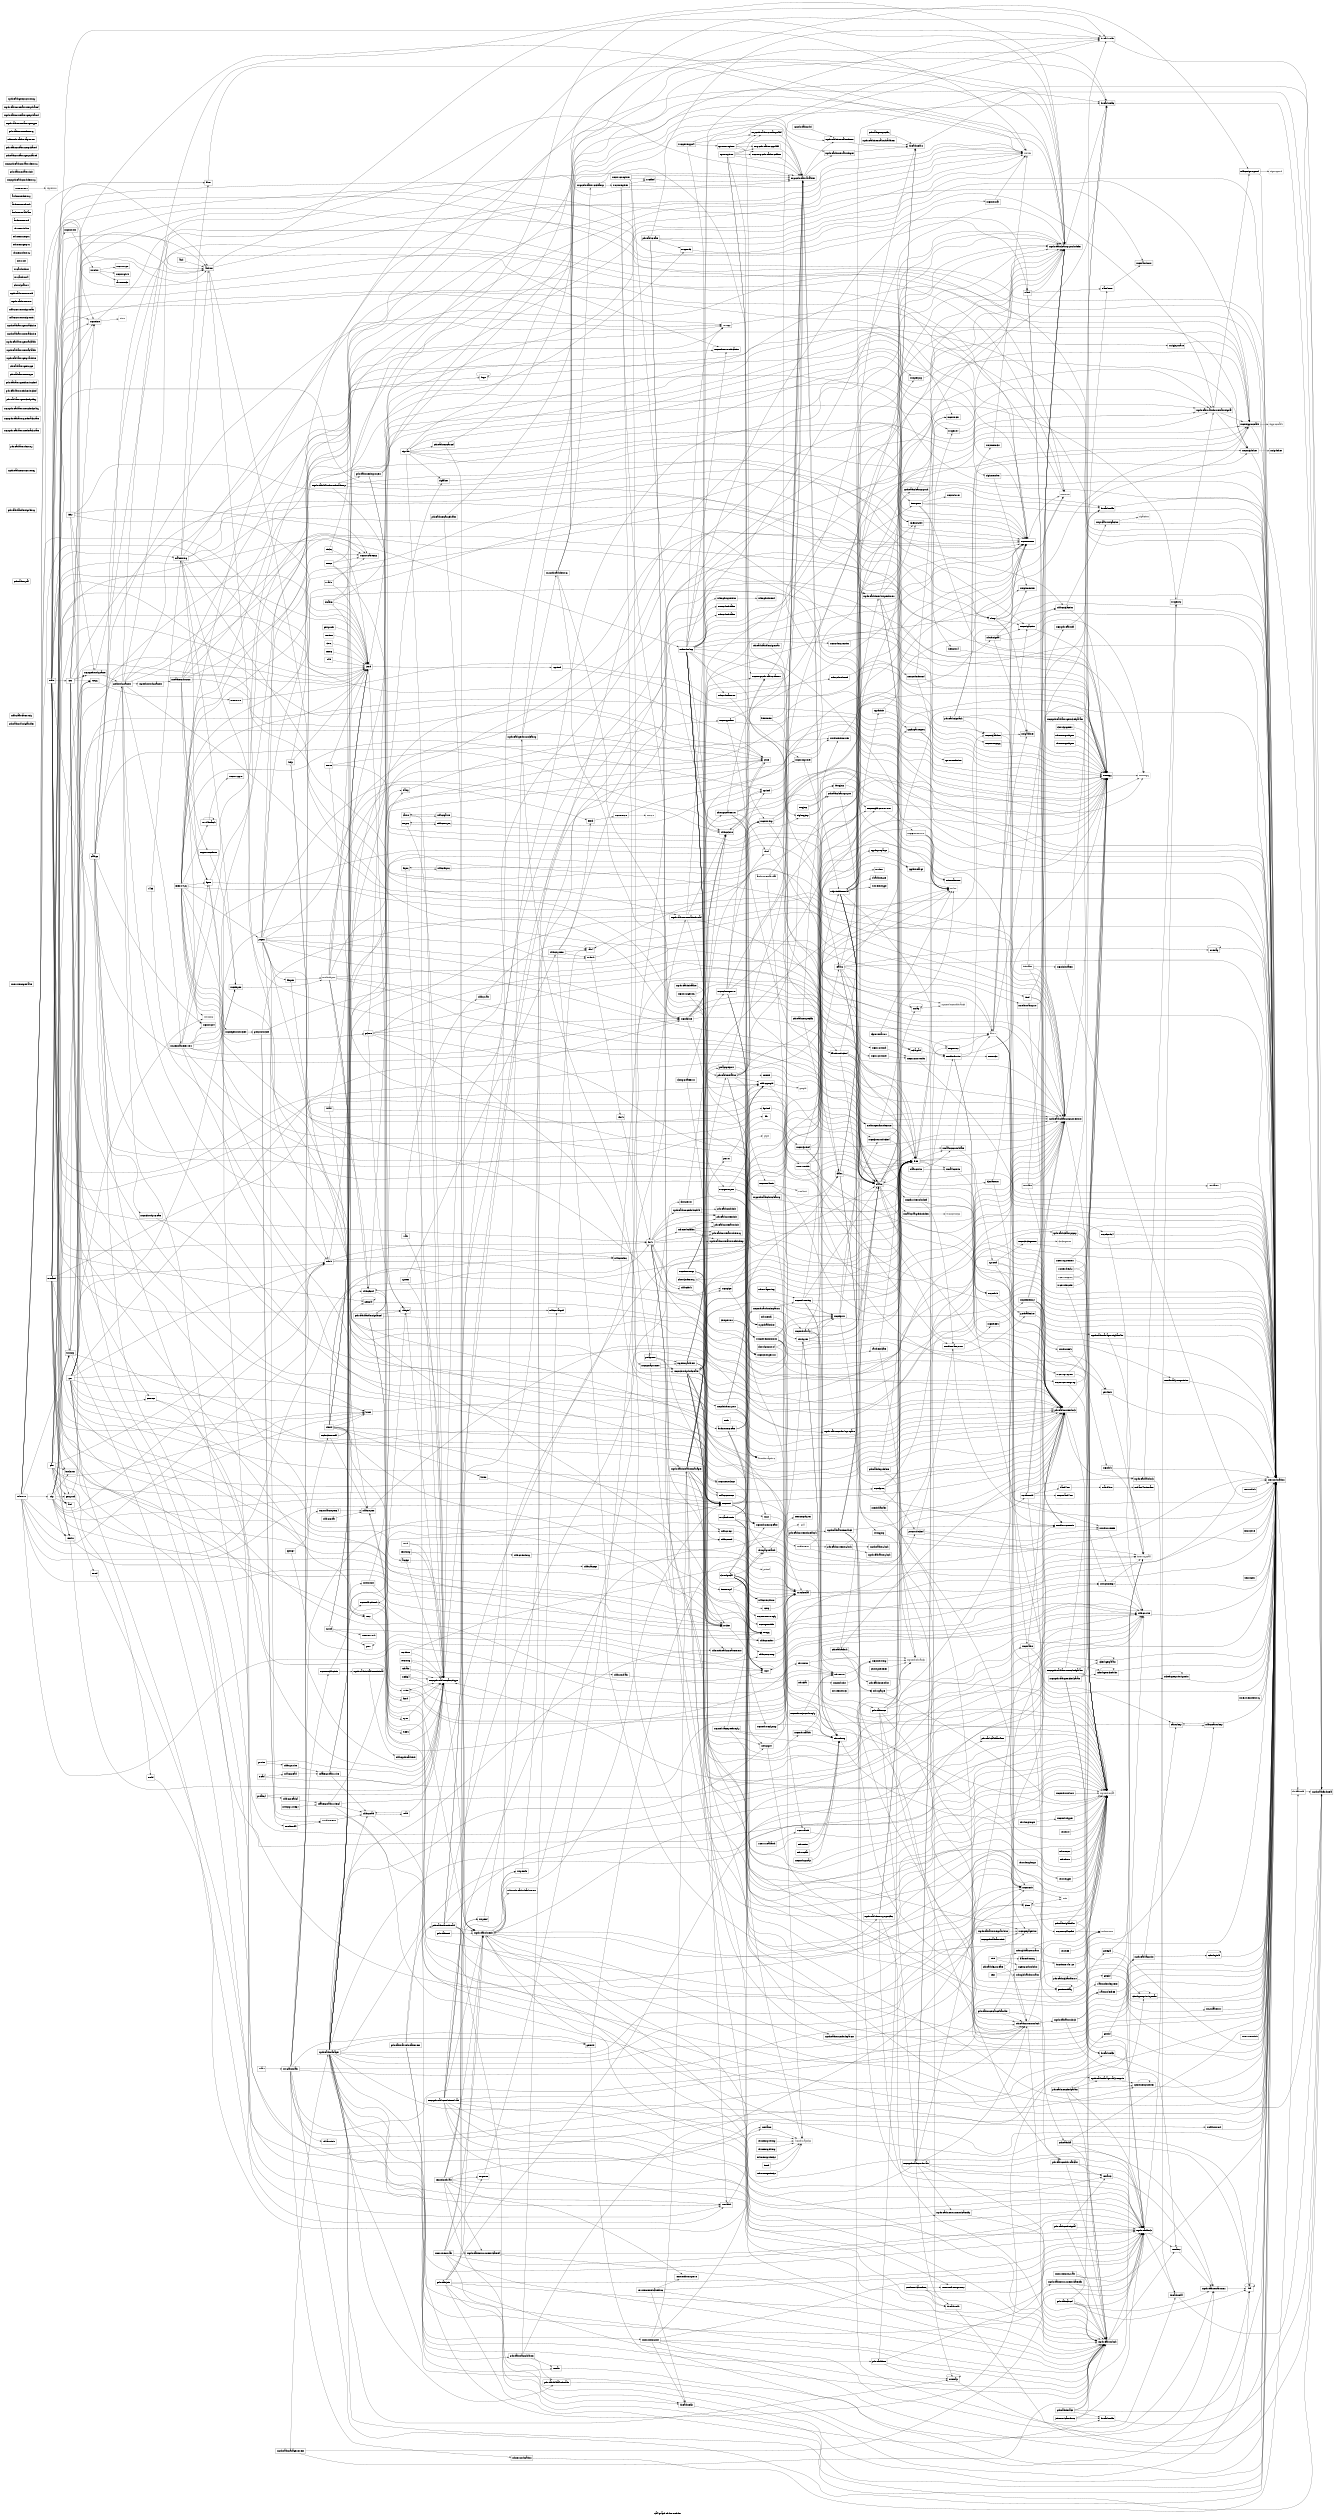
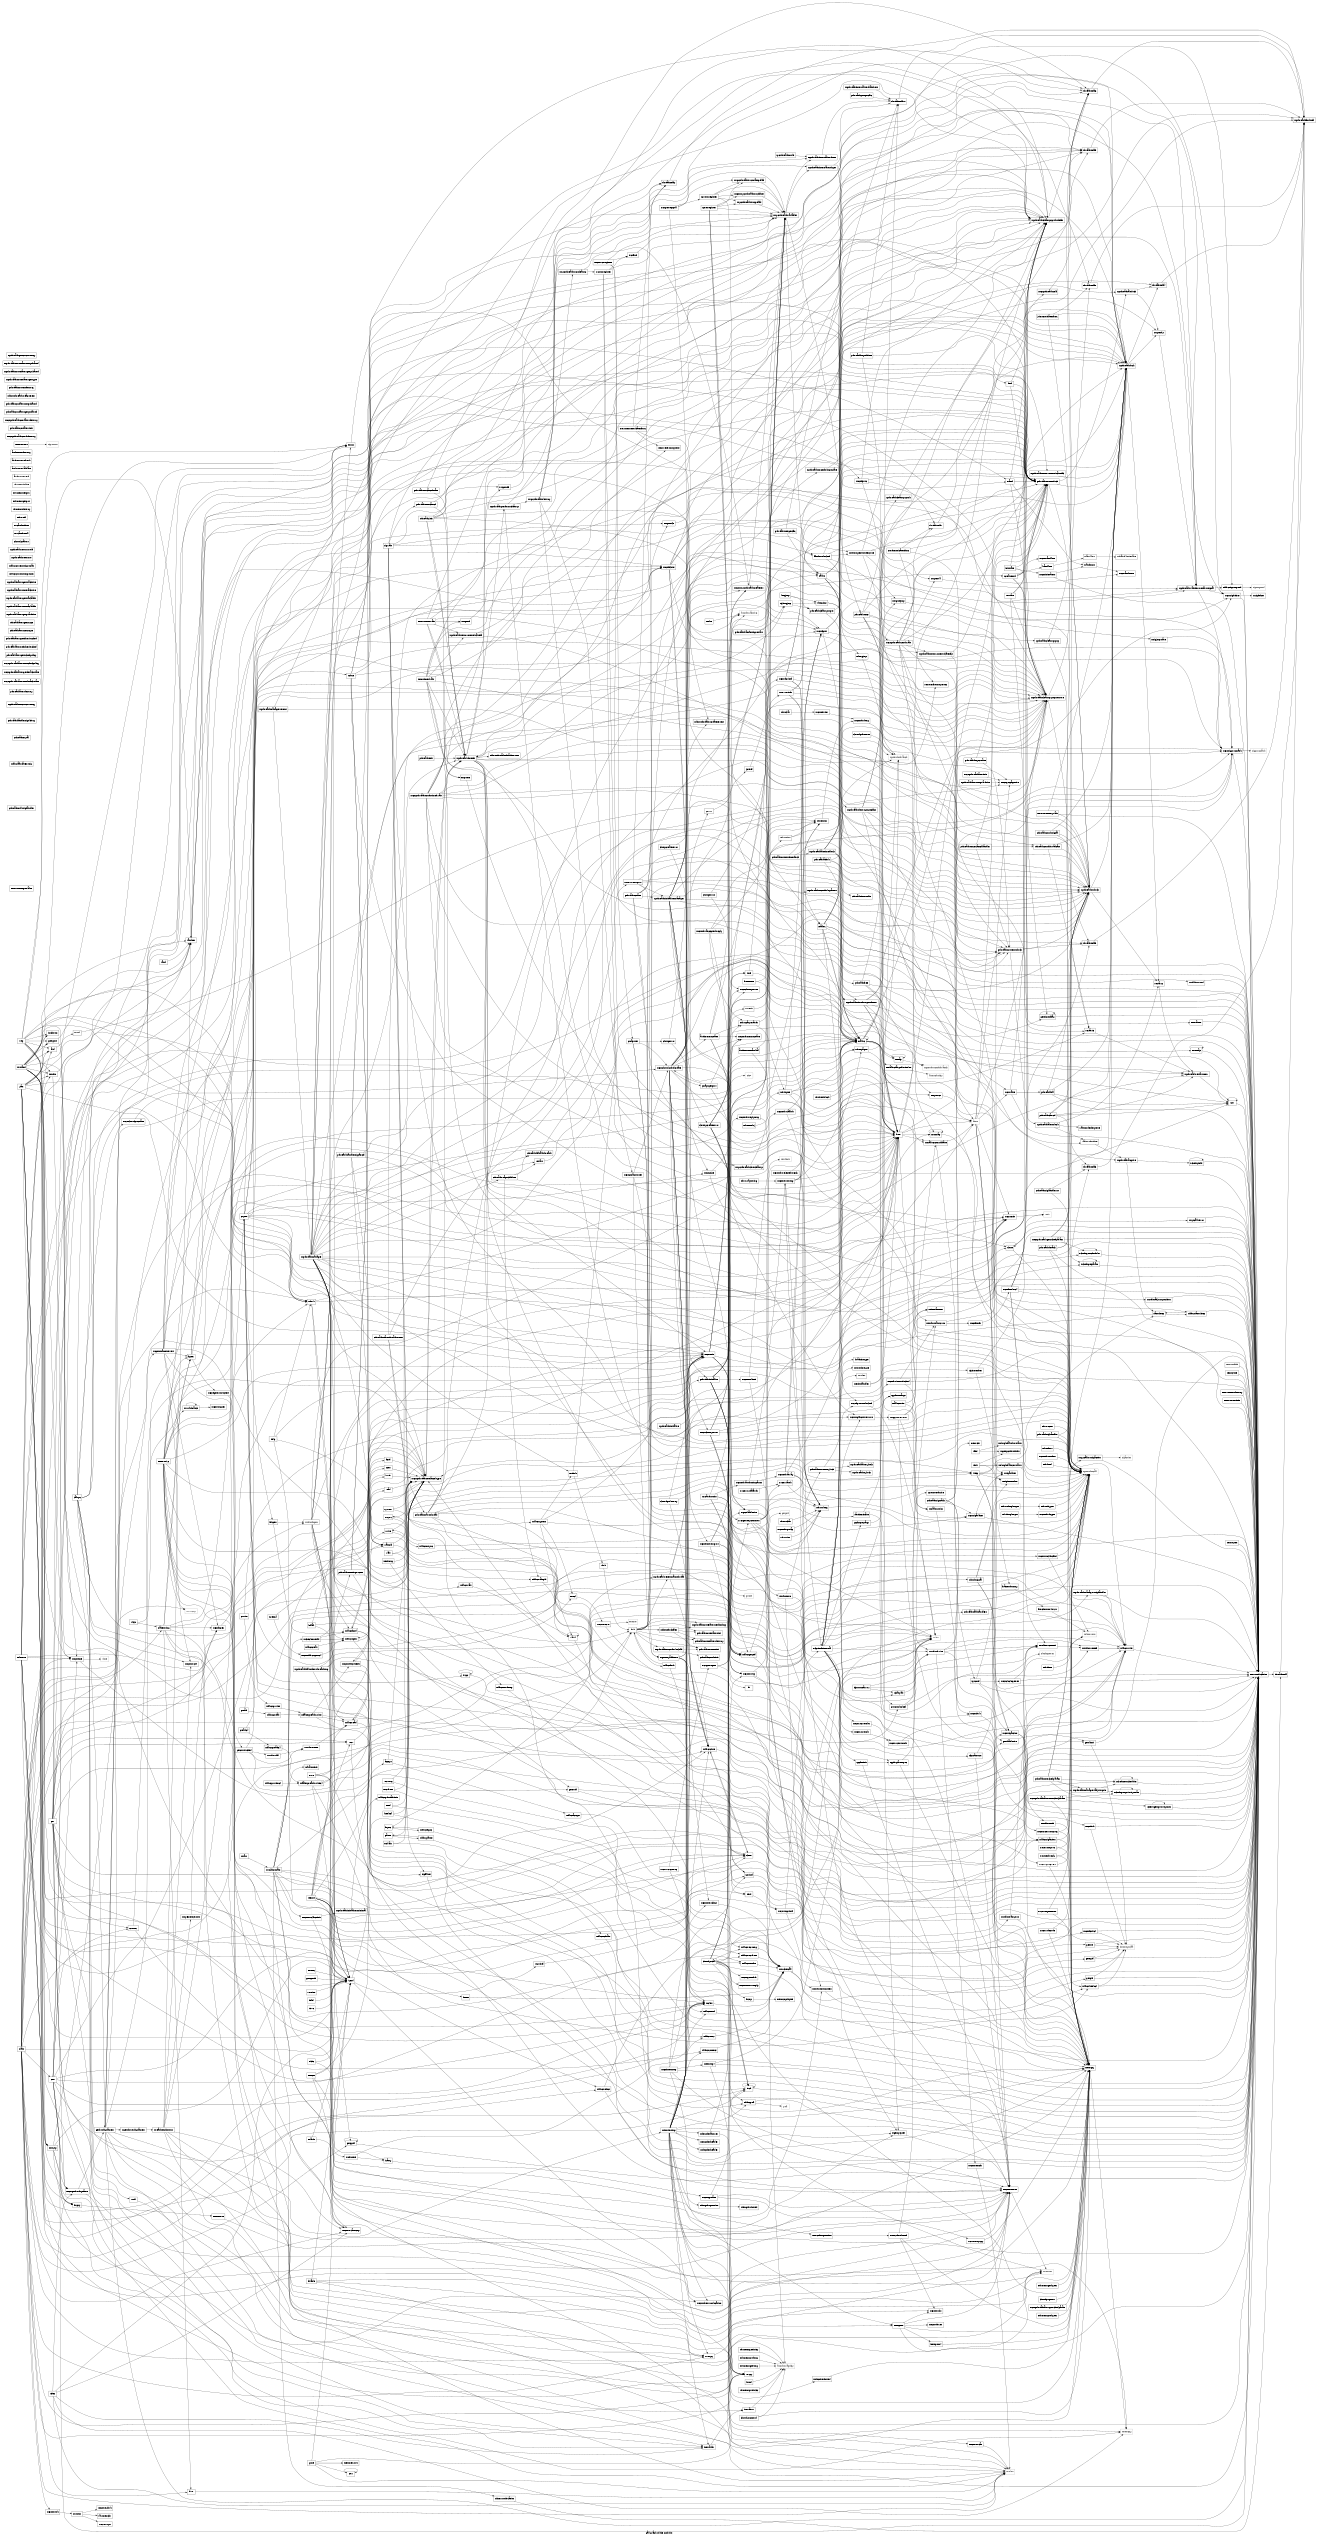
(37, 1497) -> (27, 1353)
(907, 2283) -> none
